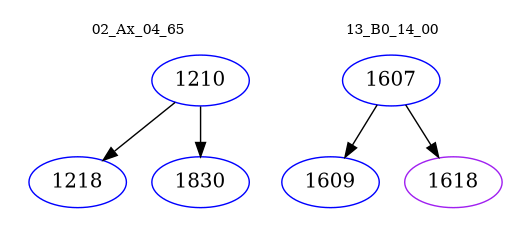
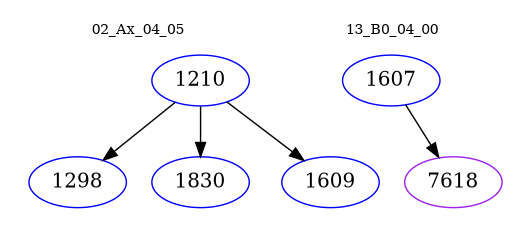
(138, 30) -> (138, 30)
(393, 30) -> (393, 30)
(365, 125) -> (251, 121)
(78, 182) -> (78, 182)
(453, 182) -> (453, 182)
